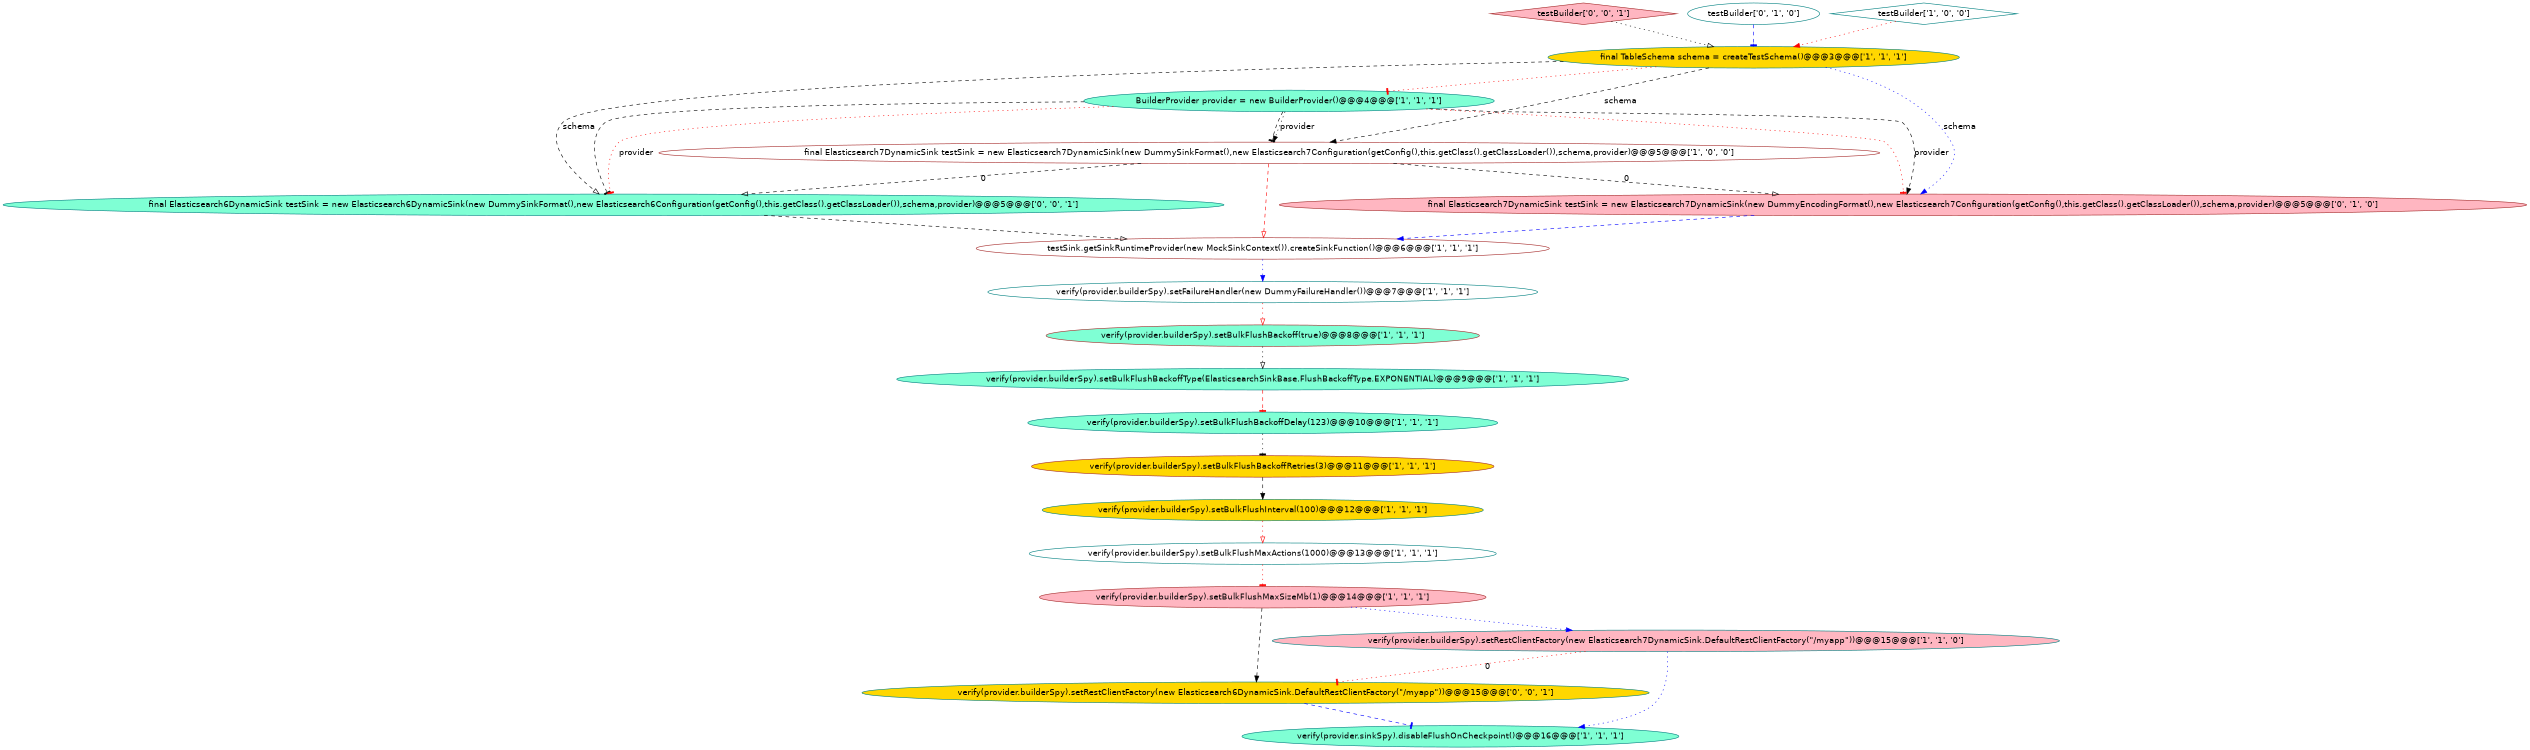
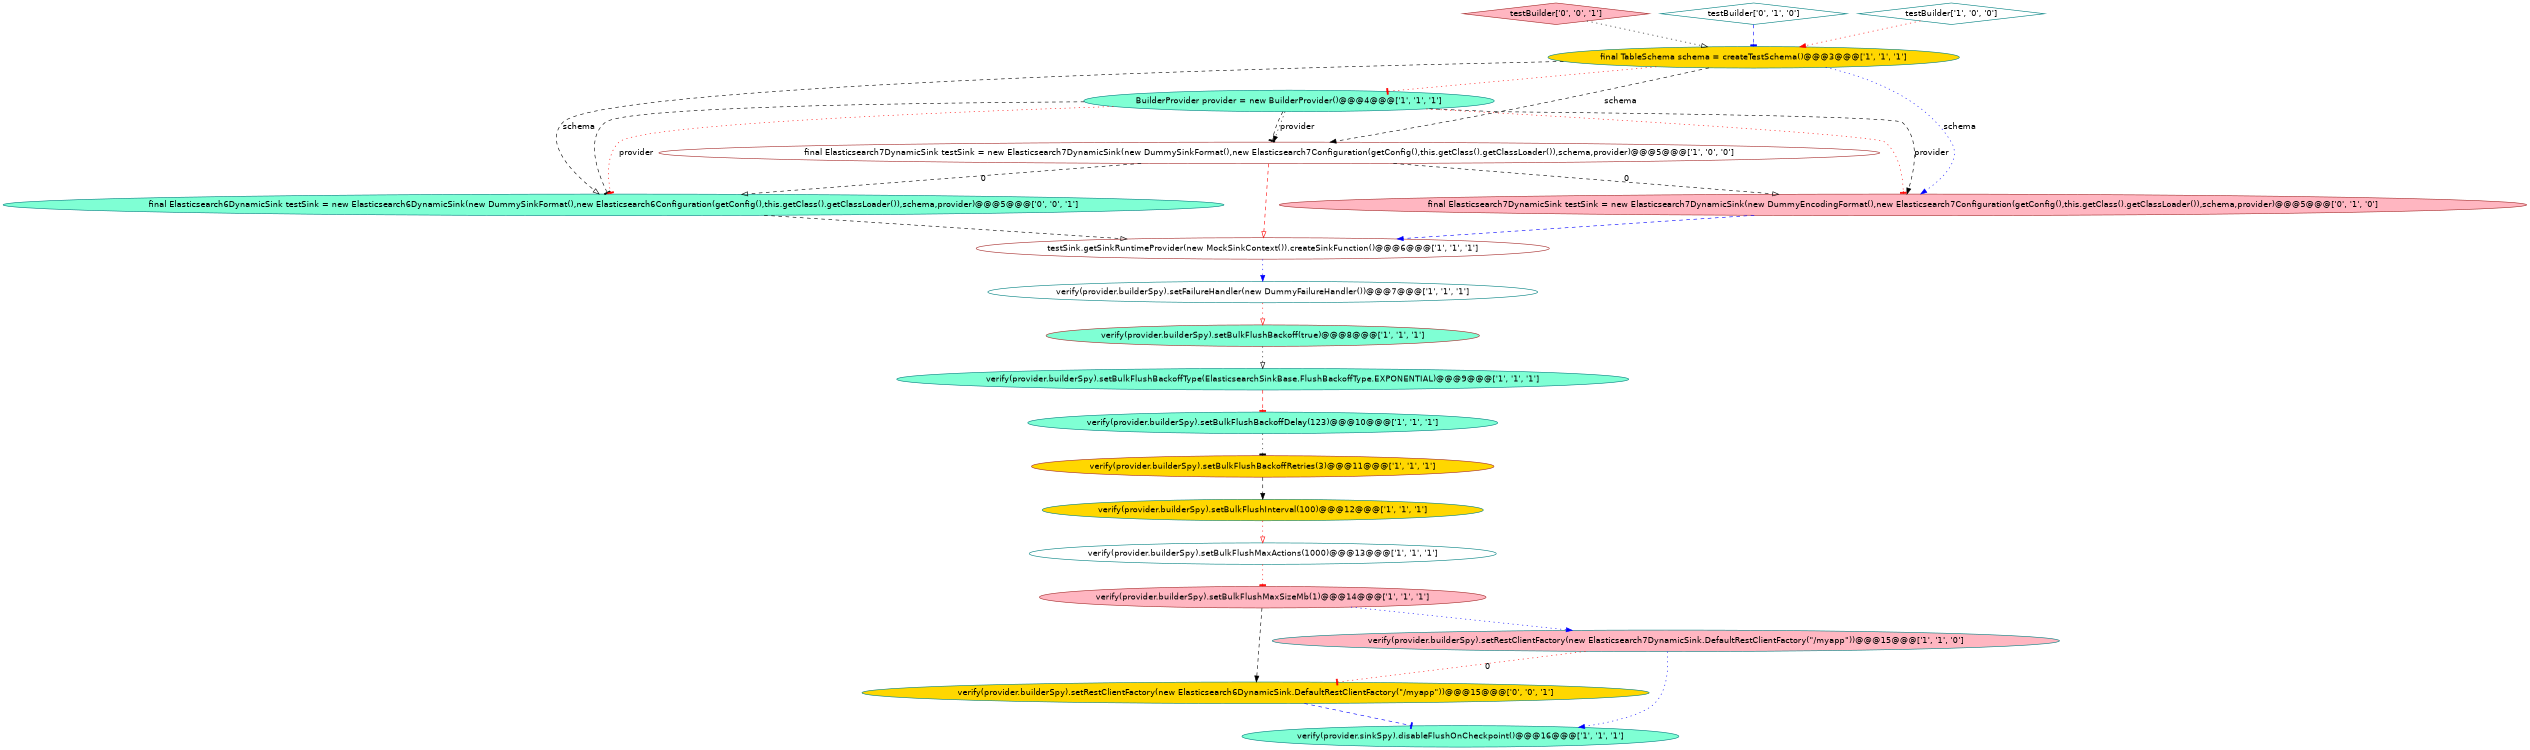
(1754, 14) -> (1754, 14)
